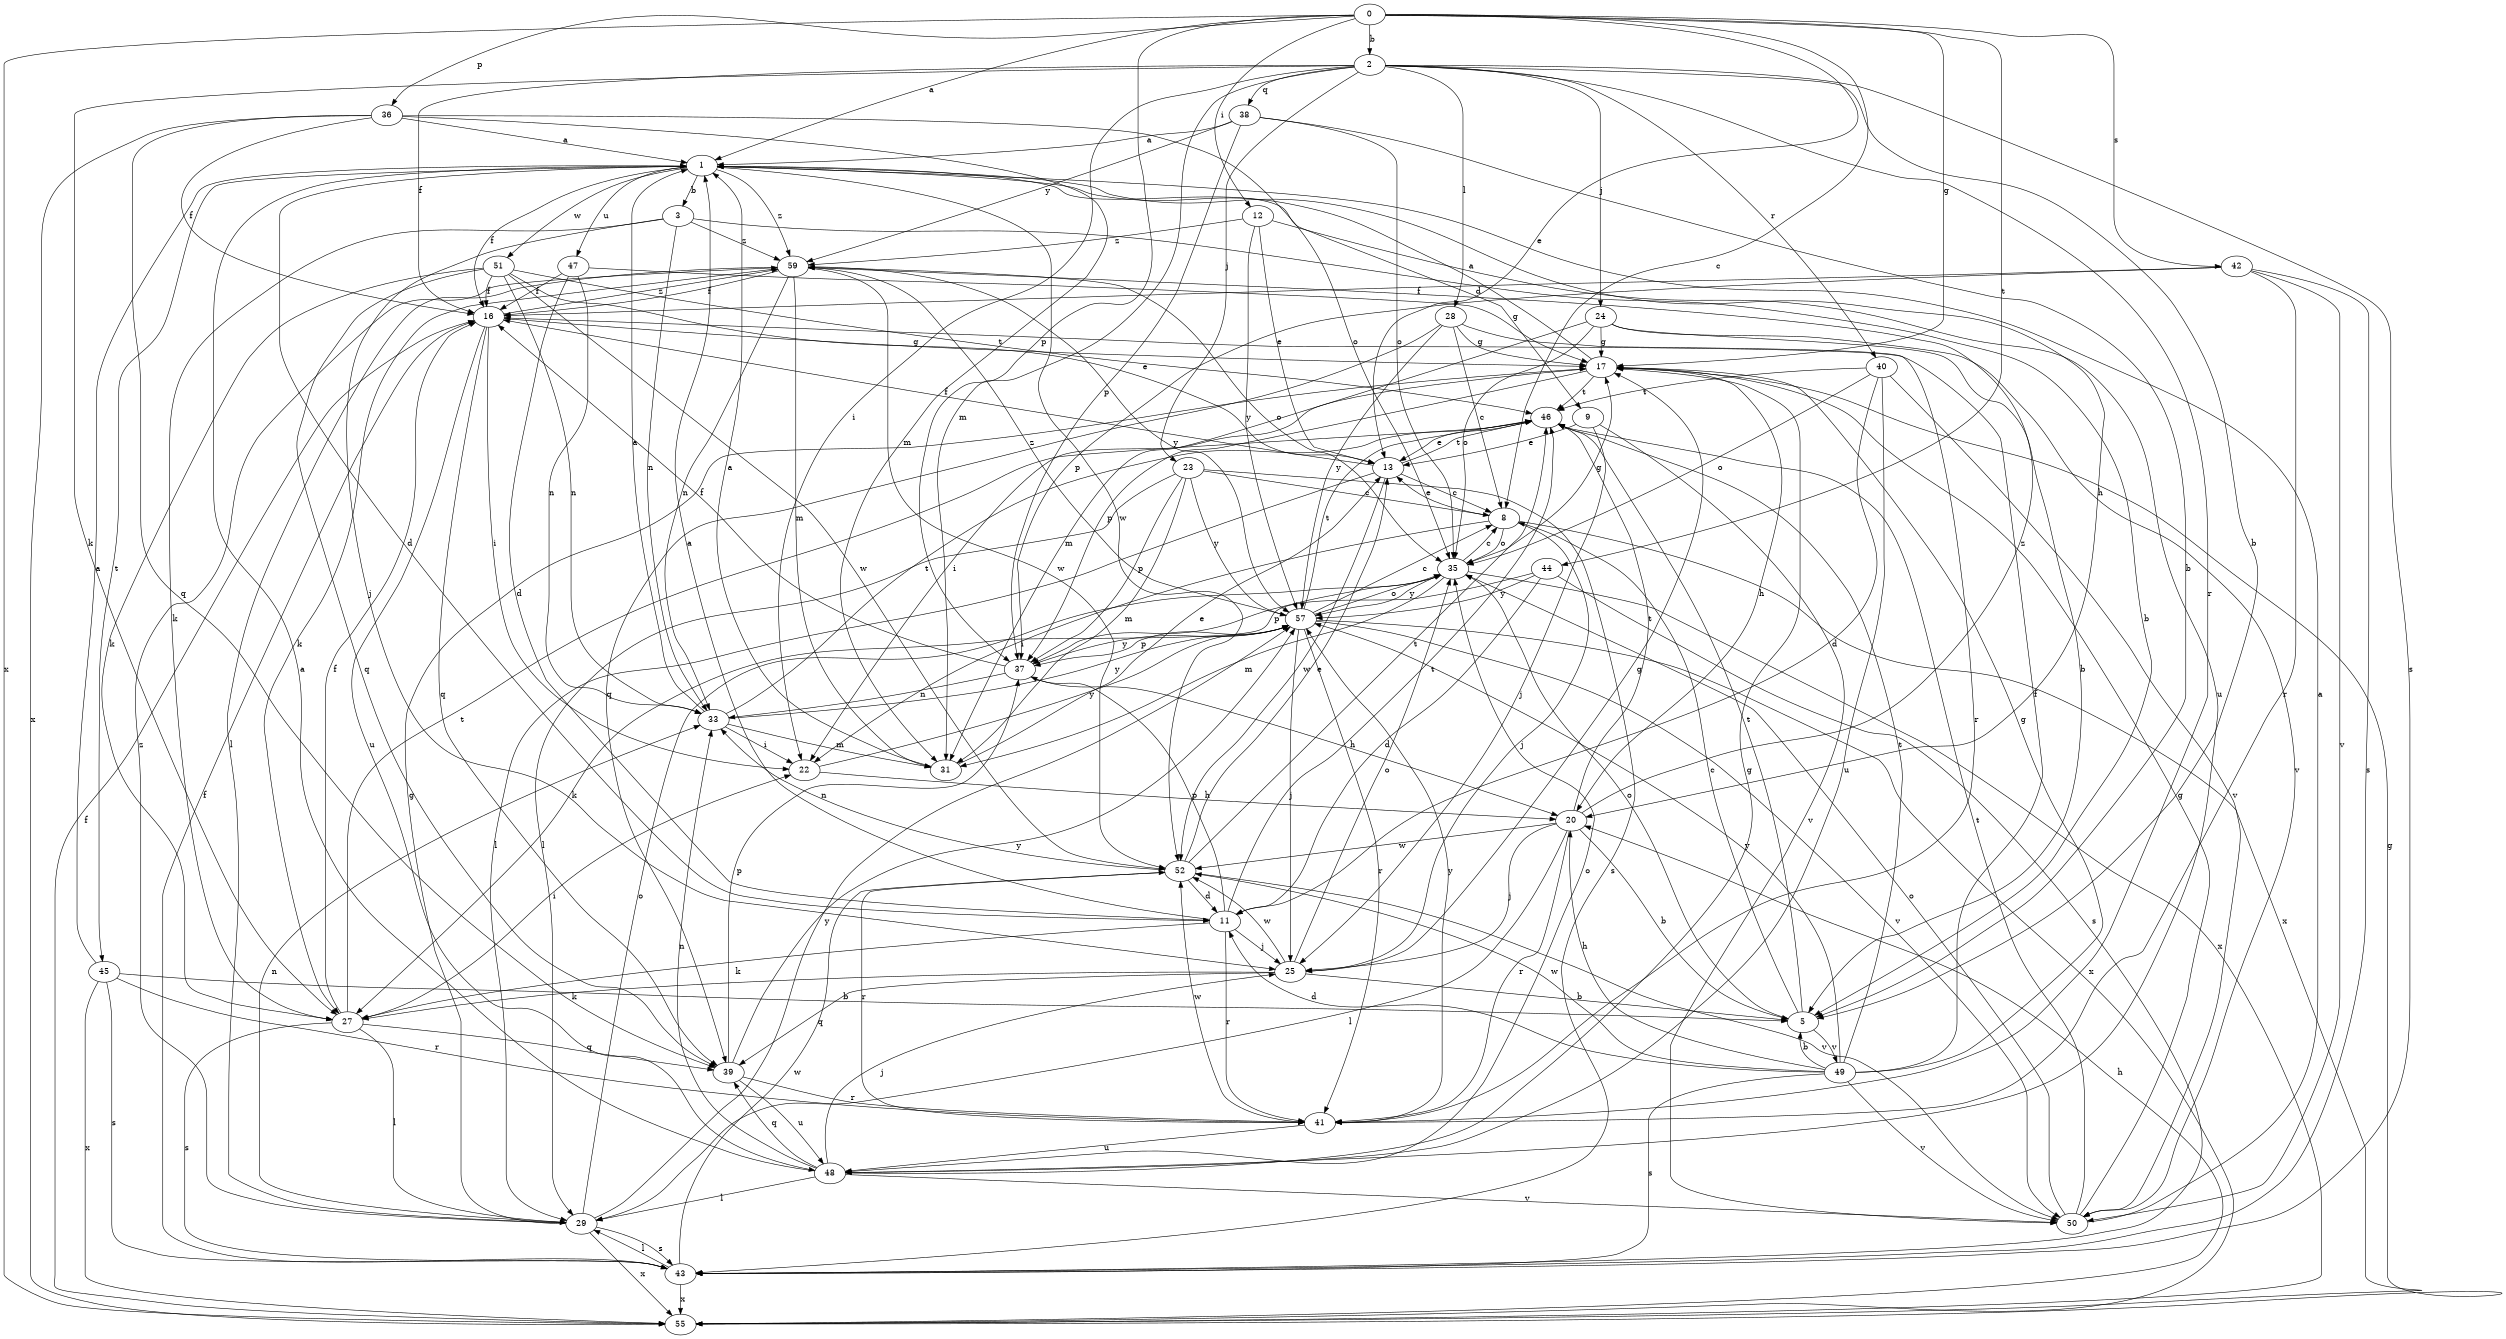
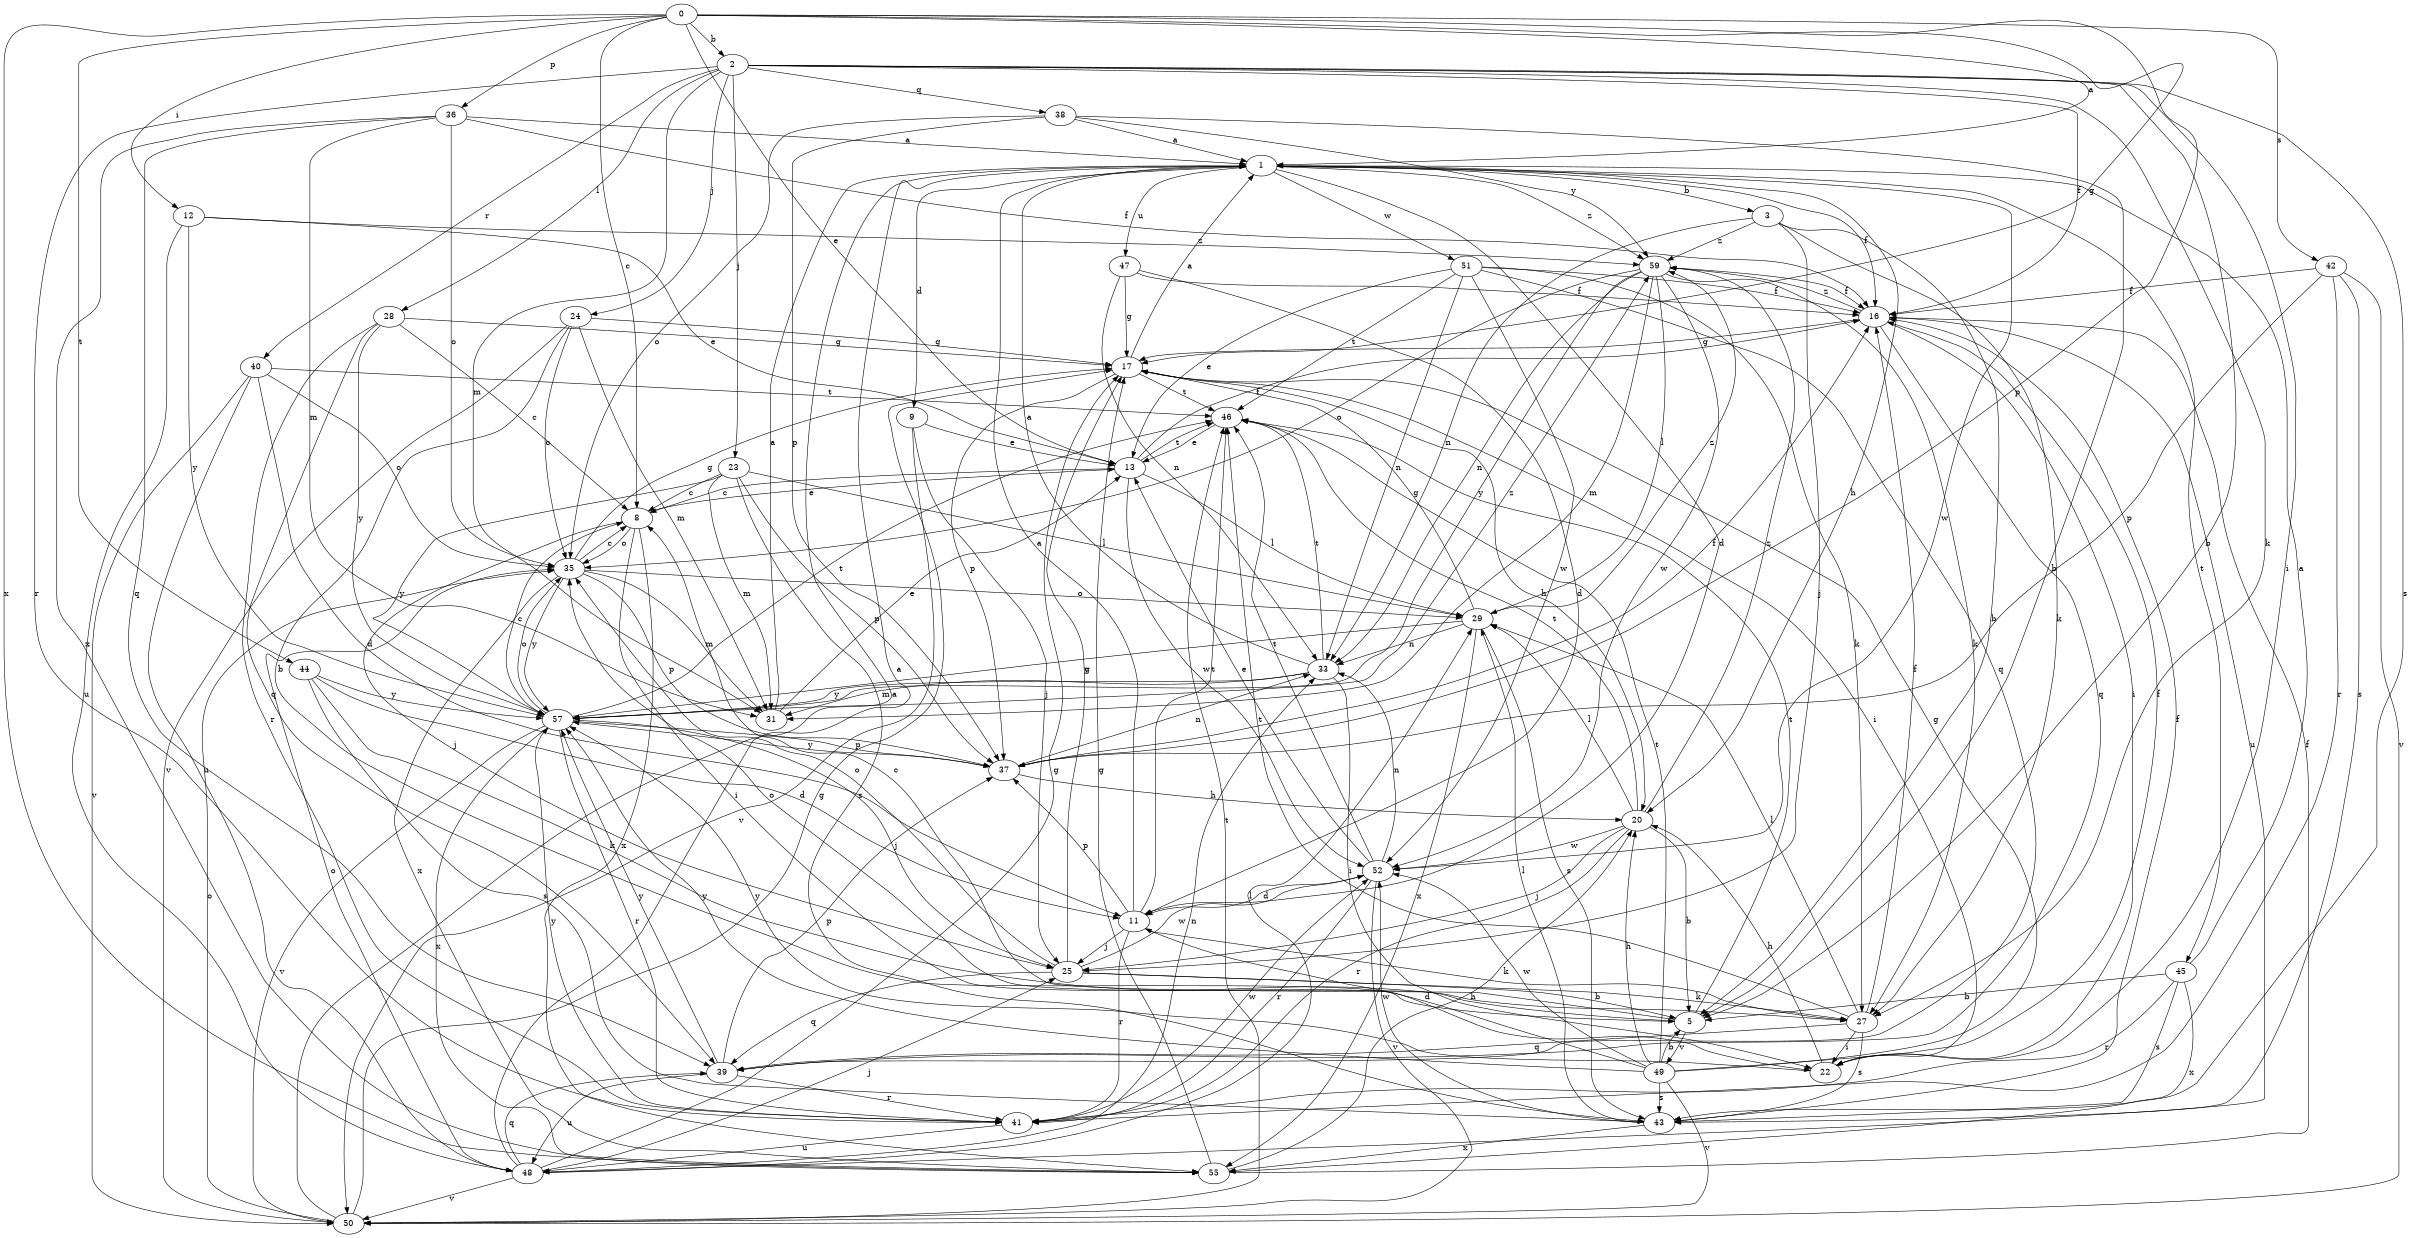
(835, 658) -> (1020, 594)
